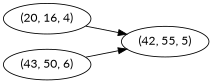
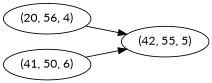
(47, 19) -> (47, 19)
(47, 65) -> (47, 65)
